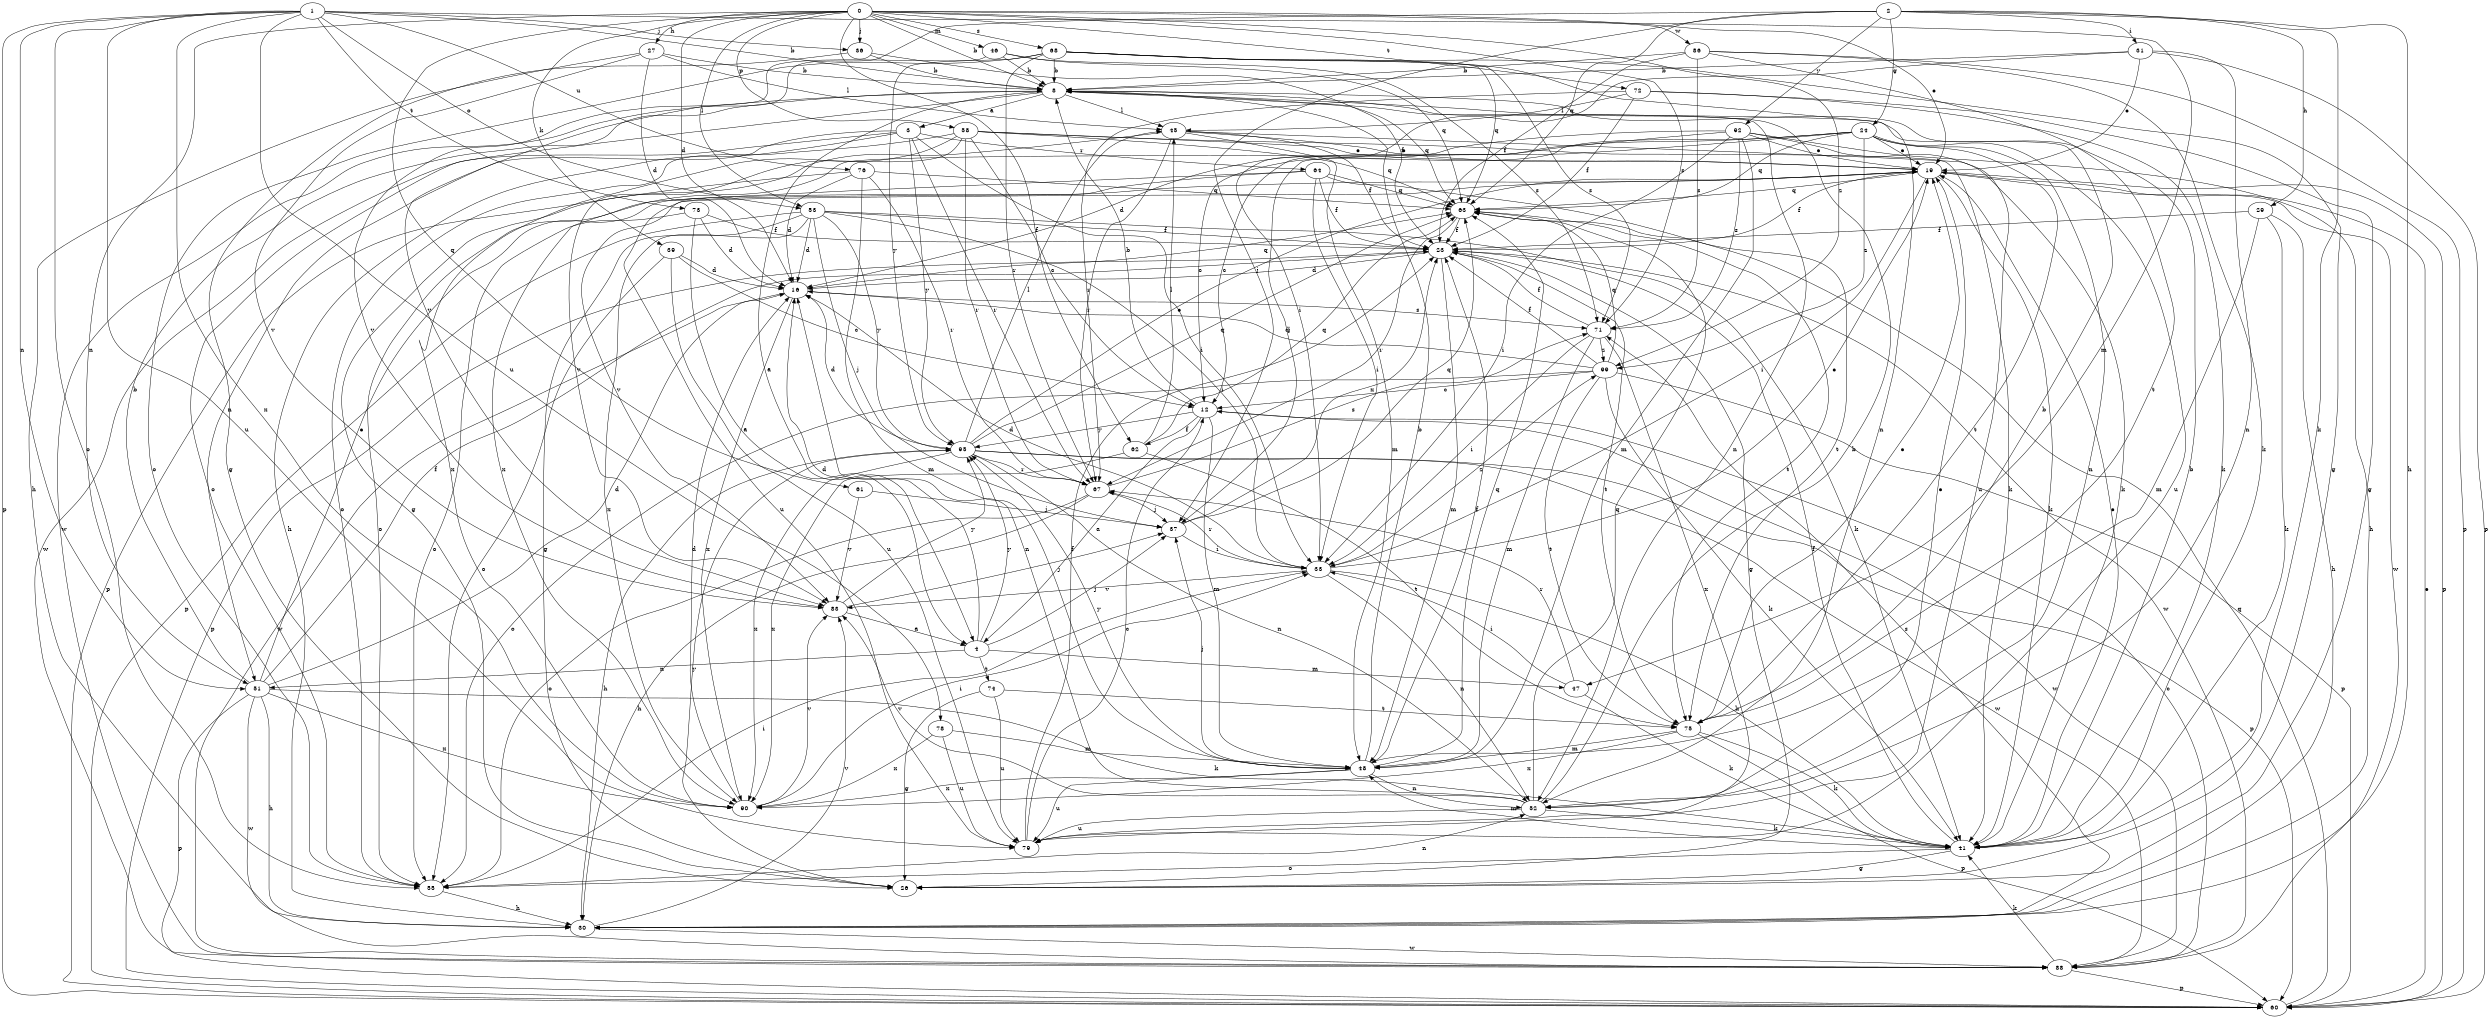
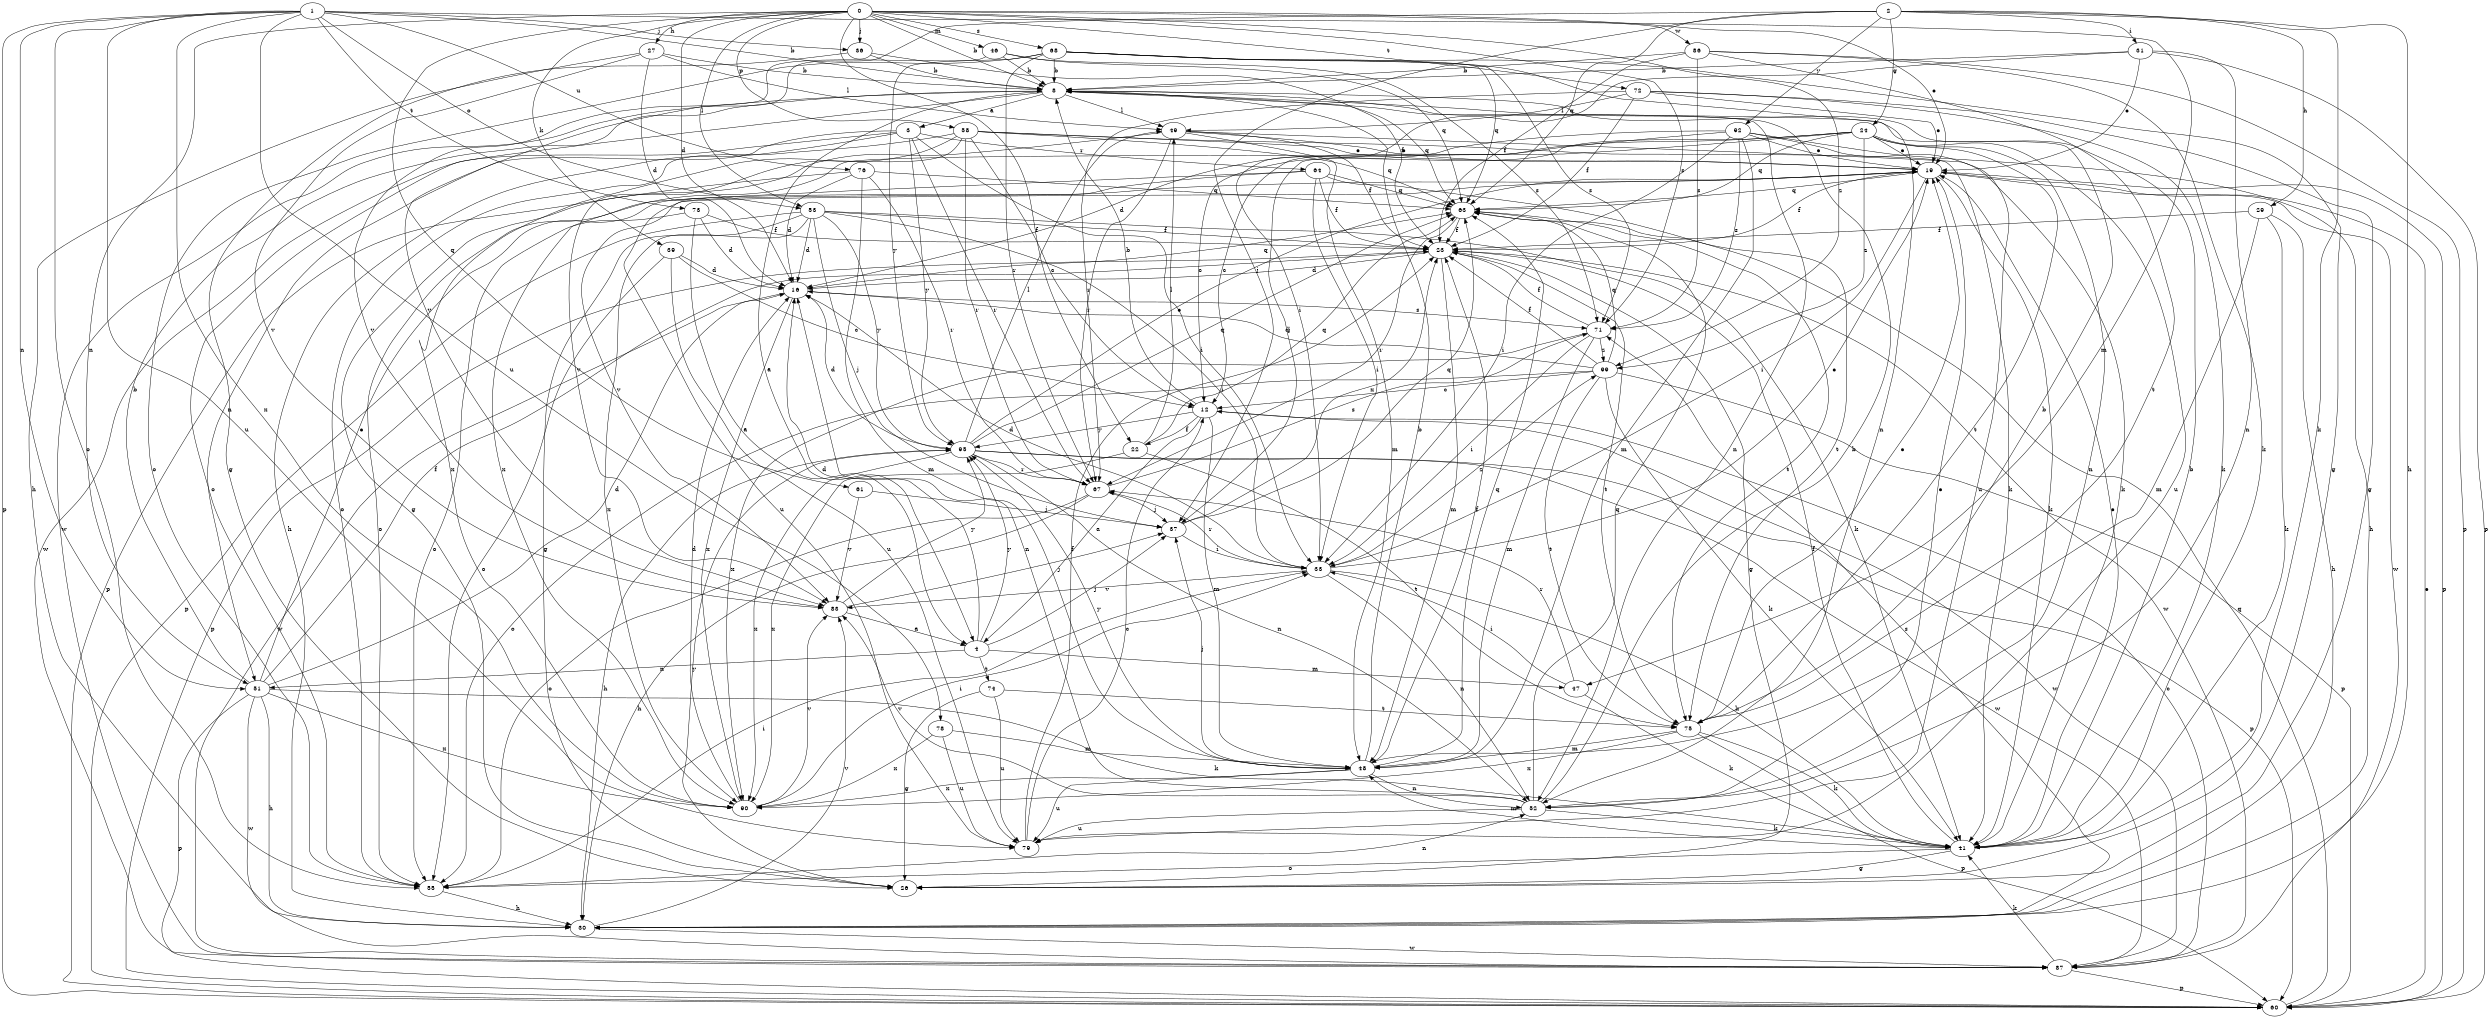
none -> (1809, 109)
(1174, 131) -> (1174, 131)
(1135, 450) -> (1135, 450)
(1686, 807) -> (1000, 375)
(2060, 968) -> (2060, 968)
